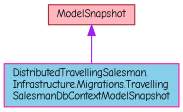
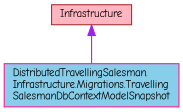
(92, 15) -> (92, 15)
